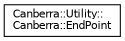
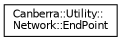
(62, 21) -> (61, 21)
